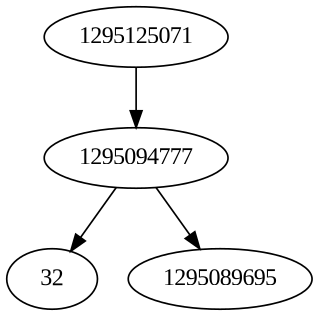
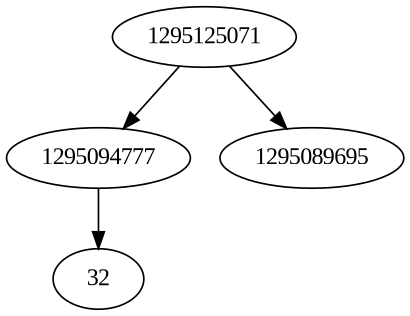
(173, 211) -> (252, 91)
